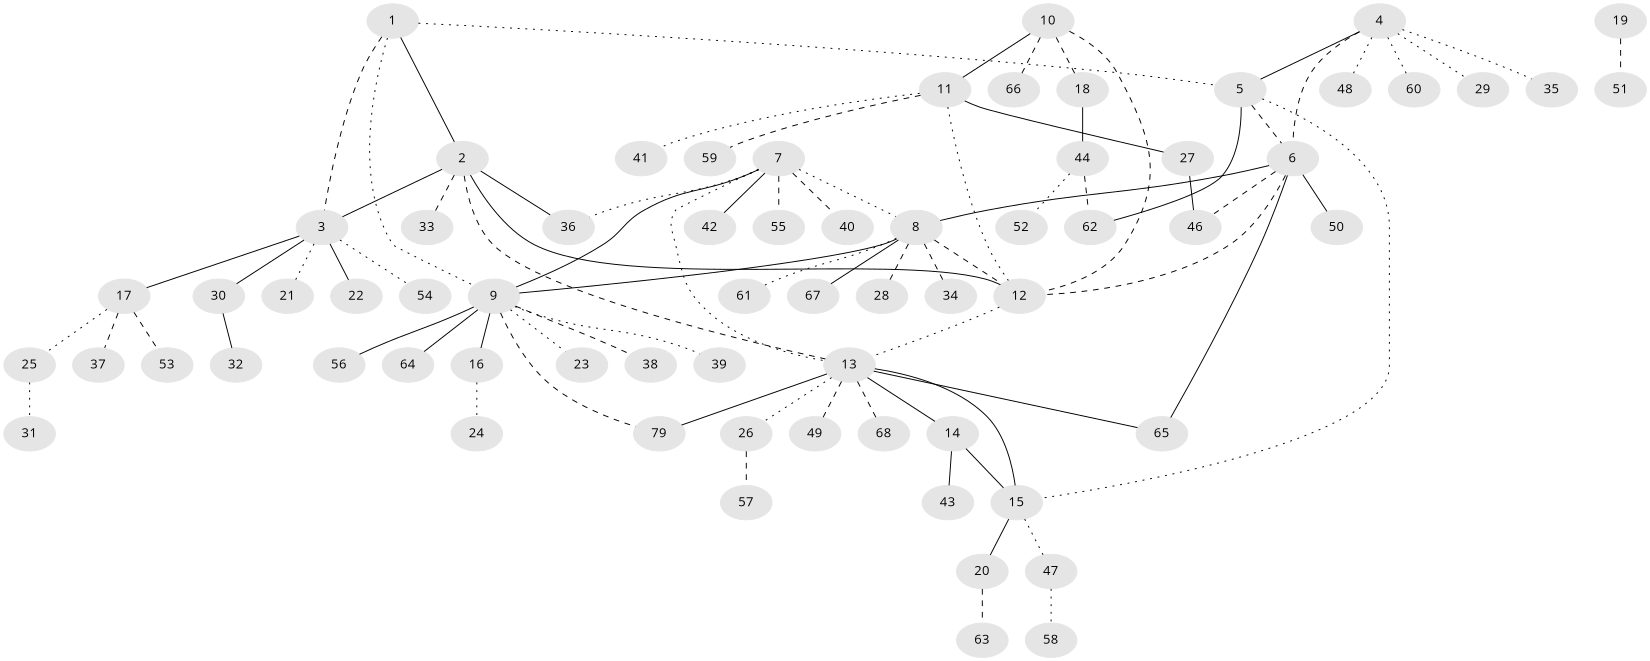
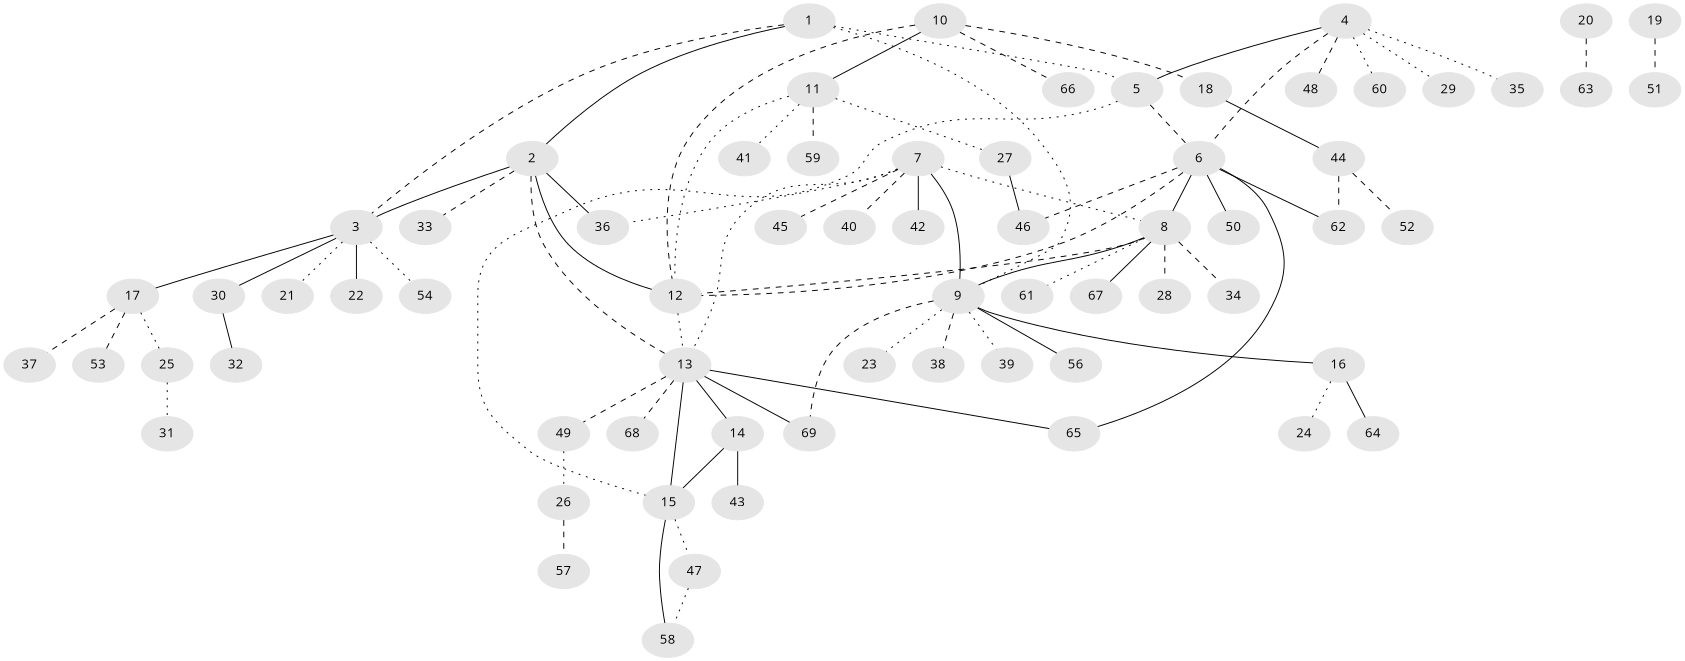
(1363, 55) -> (1328, 55)
(1064, 129) -> (909, 124)
(1204, 189) -> (1269, 193)
(1052, 193) -> (1373, 193)
(779, 227) -> (781, 227)
(451, 331) -> (1356, 399)
(798, 399) -> (564, 462)
(659, 434) -> (809, 434)
(999, 537) -> (659, 571)
